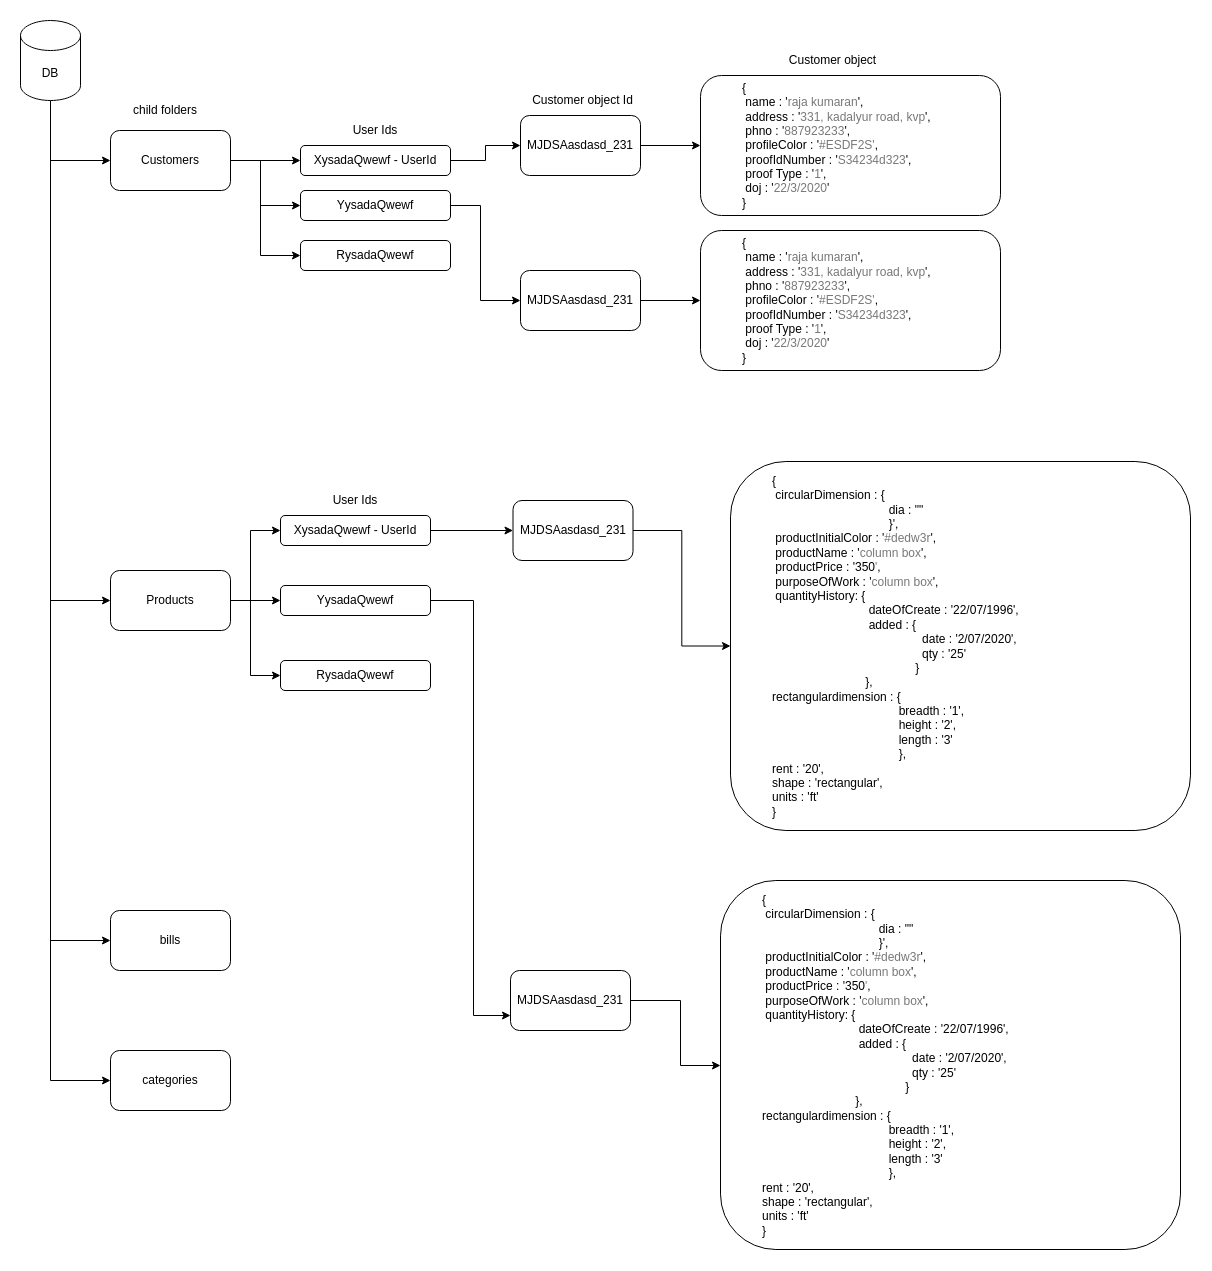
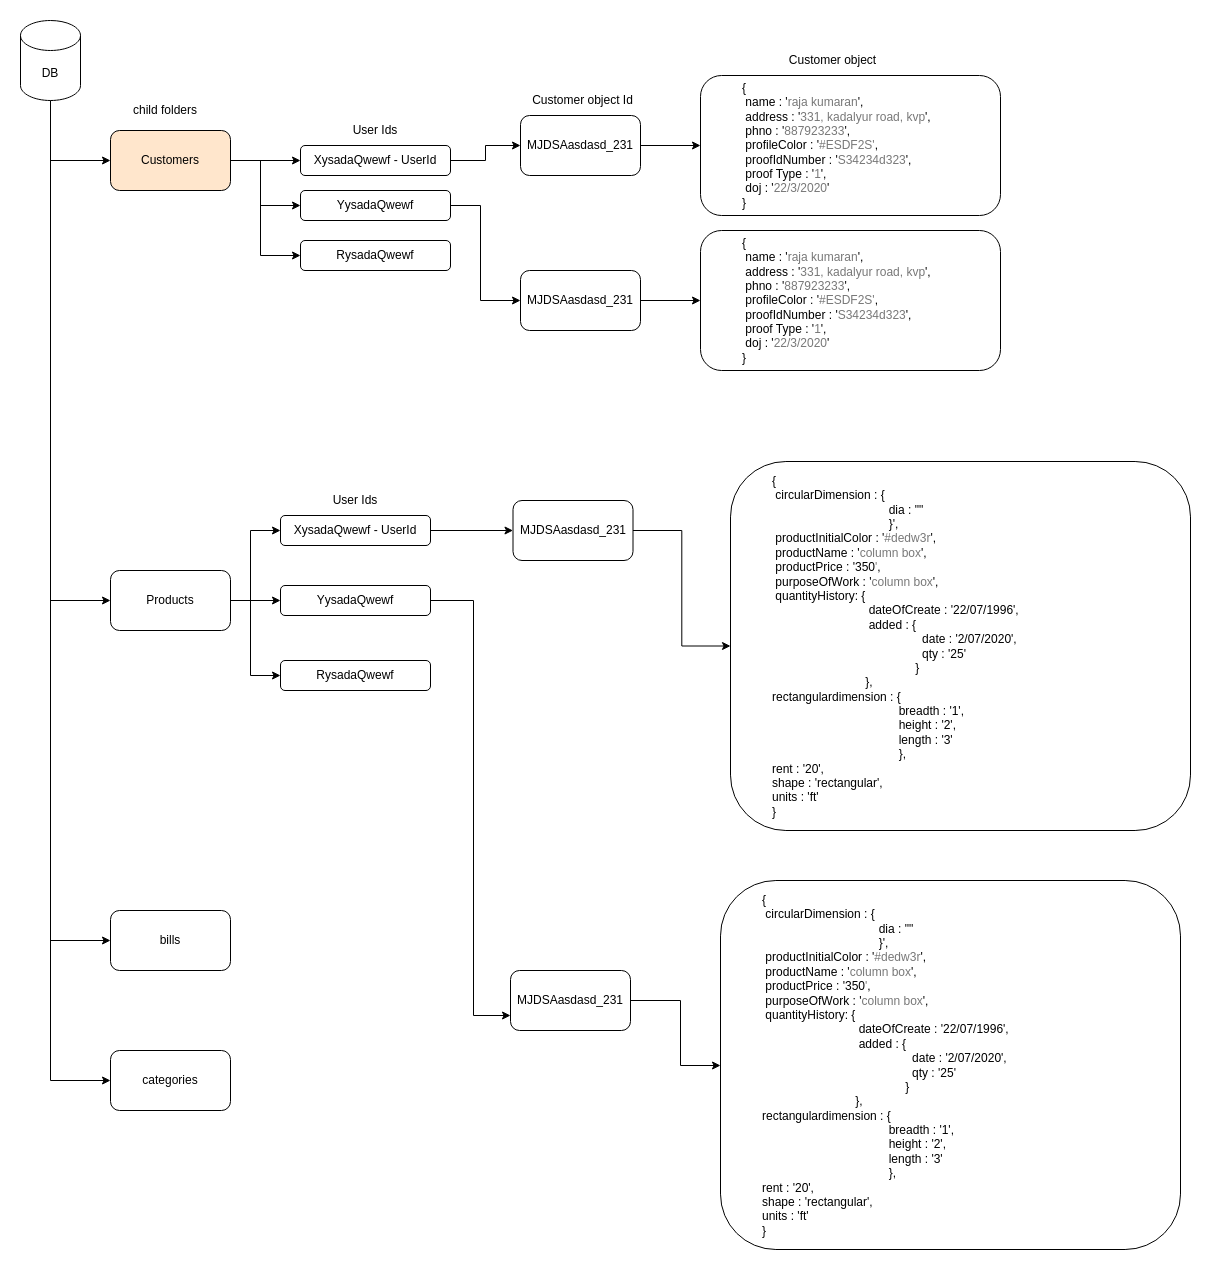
(171, 161) -> (171, 161)
